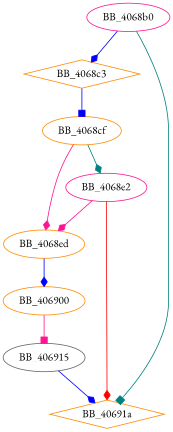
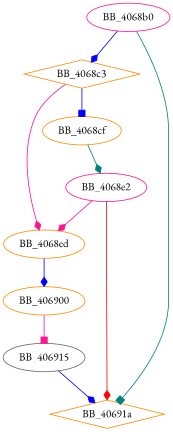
(56, 181) -> (28, 146)
